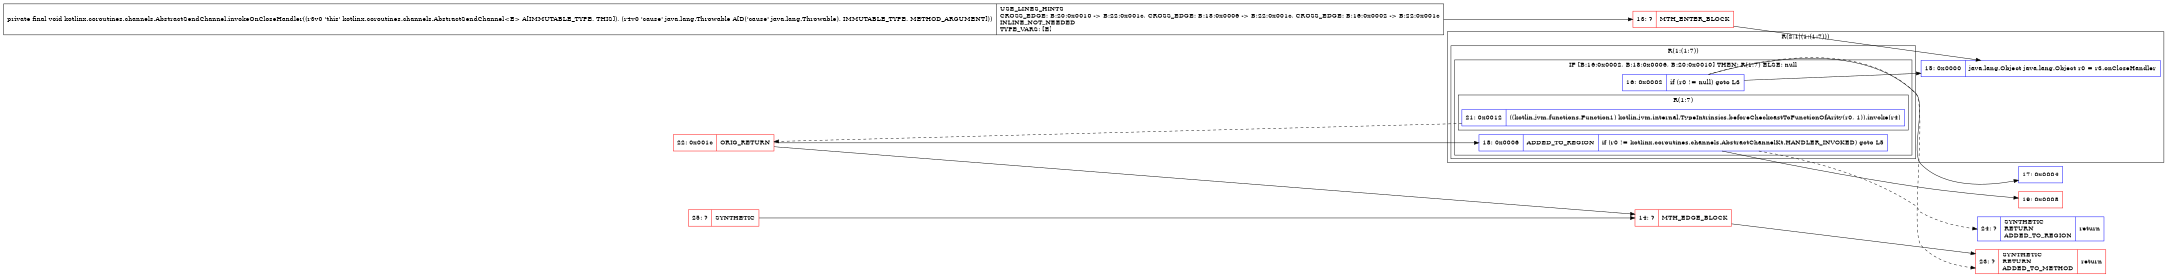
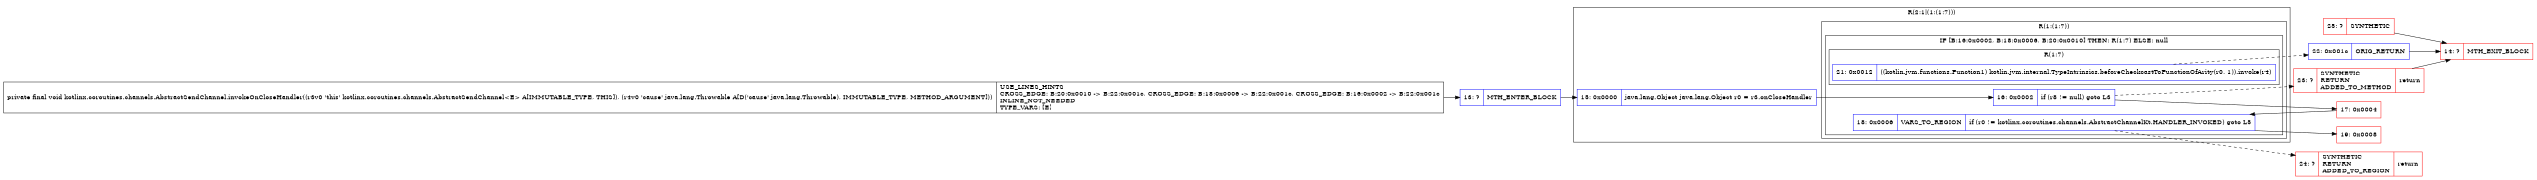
(1683, 19) -> (1510, 97)
(1830, 77) -> (1902, 97)
(1705, 82) -> (2076, 97)
(724, 143) -> (2359, 51)
(1124, 143) -> (2296, 112)
(1561, 143) -> (1932, 122)
(2041, 175) -> (2359, 110)
(1695, 218) -> (2498, 51)
(2041, 229) -> (2359, 164)
(1851, 239) -> (2429, 65)
